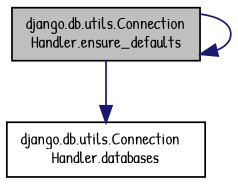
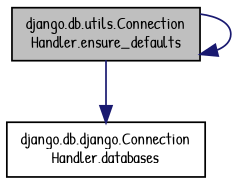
(106, 150) -> (106, 150)
